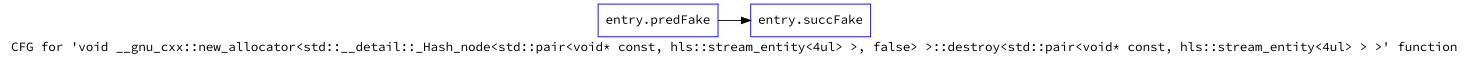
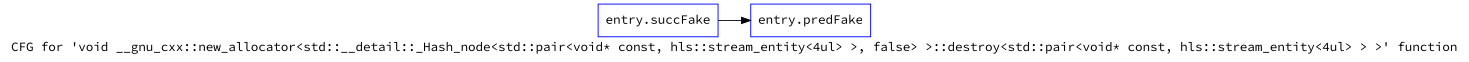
(730, 20) -> (730, 20)
